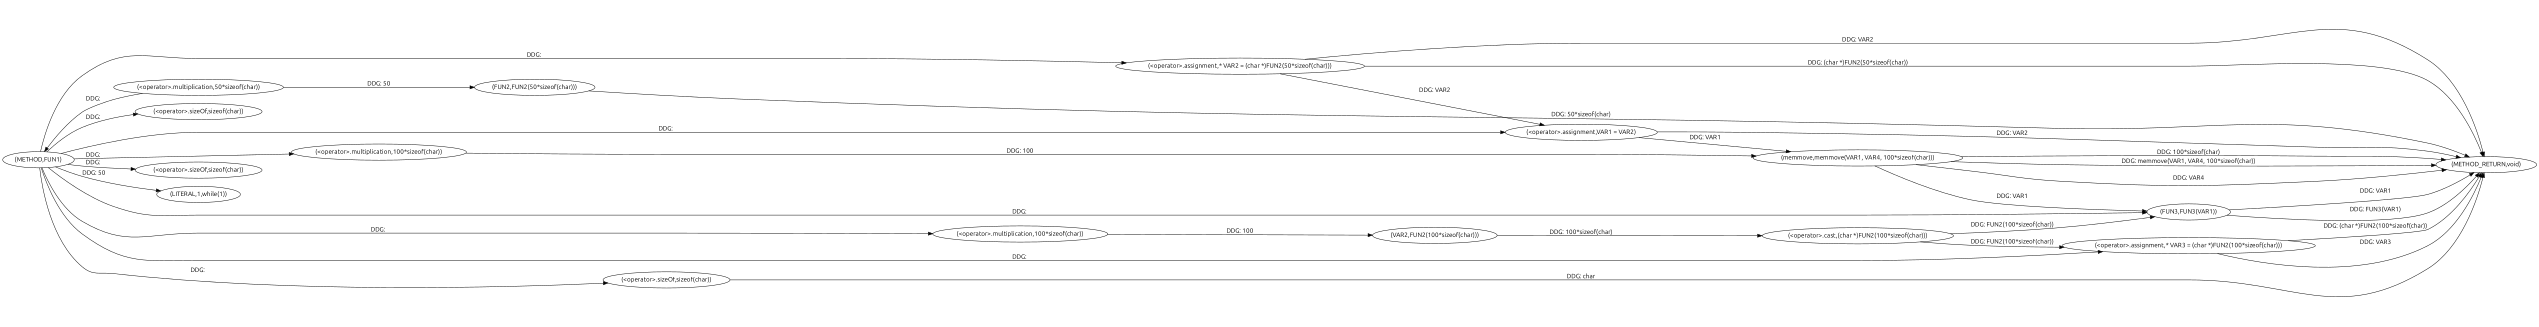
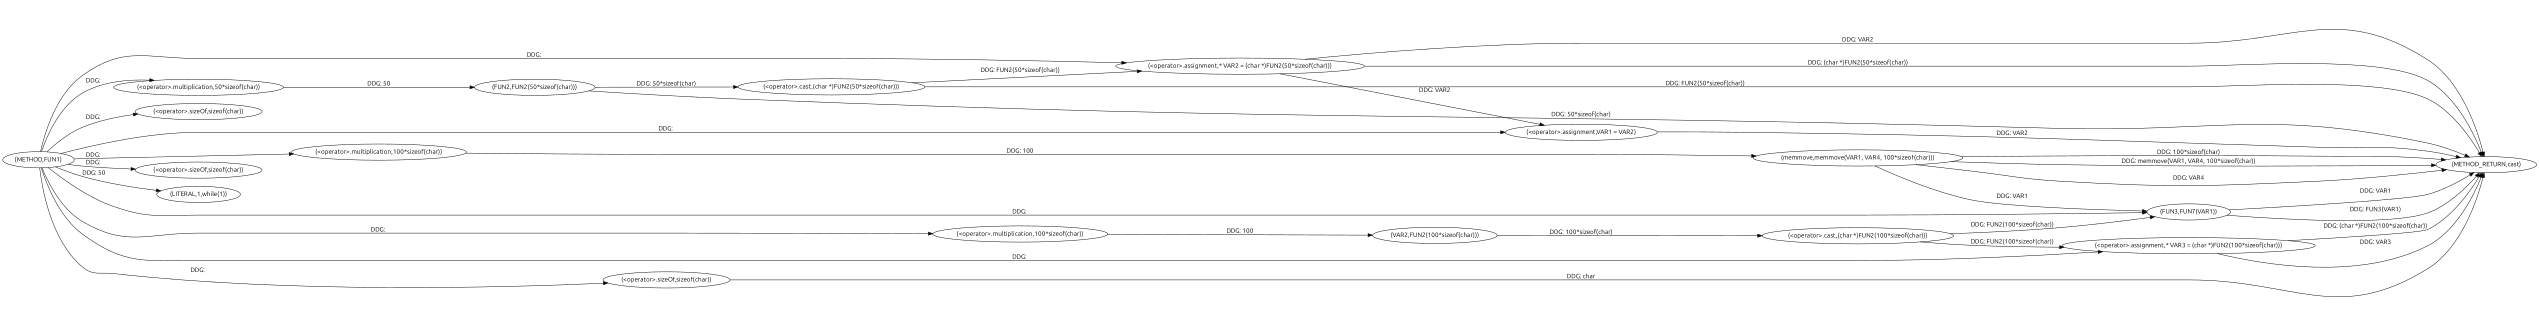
none -> (831, 87)
(88, 109) -> (81, 94)
(1712, 144) -> none
(2486, 165) -> (2486, 165)
(2189, 212) -> (2189, 212)
